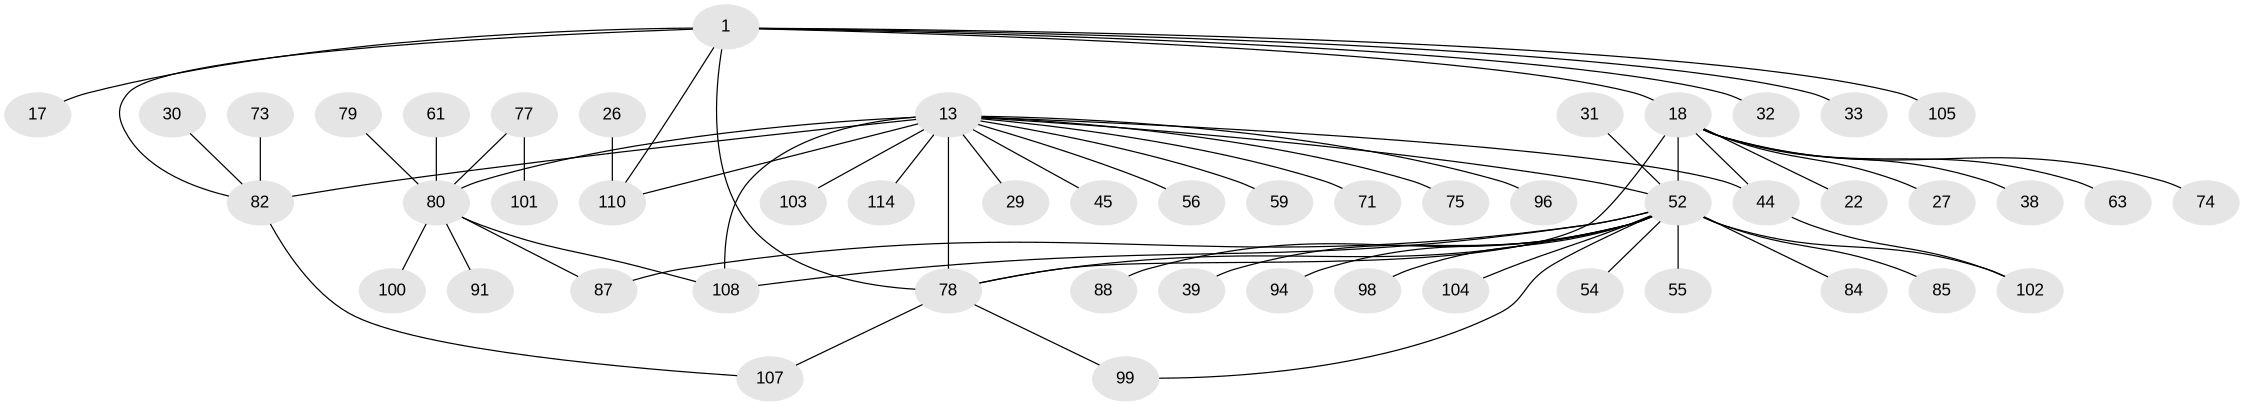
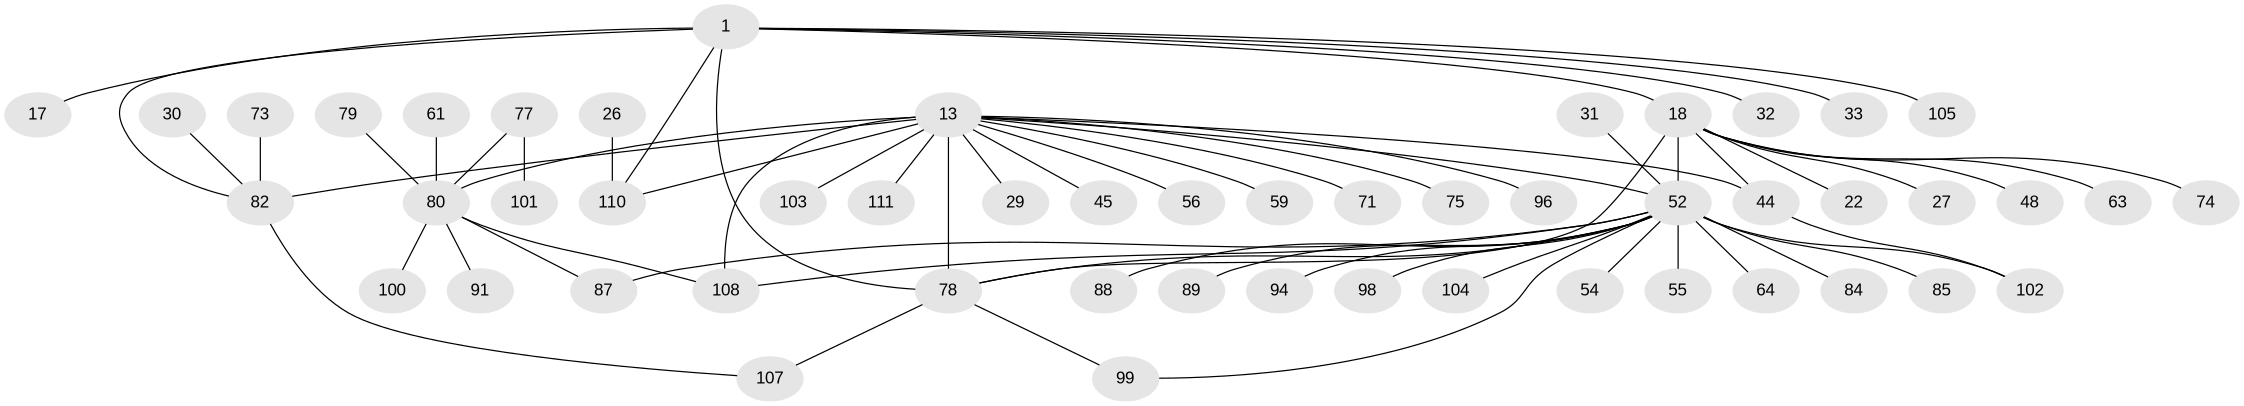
(881, 203) -> (881, 203)
(2030, 203) -> (2030, 203)
(1192, 291) -> (1192, 291)
none -> (1766, 291)
